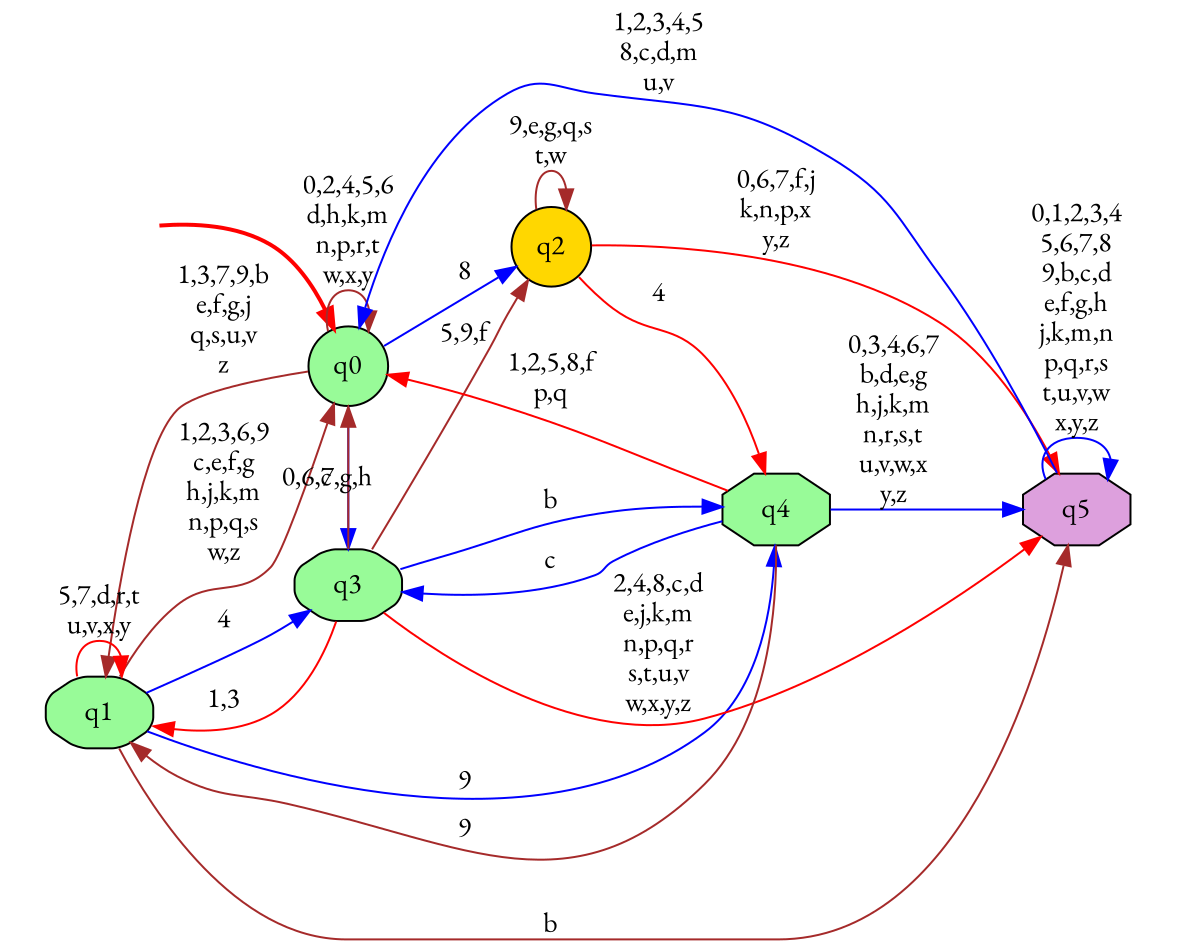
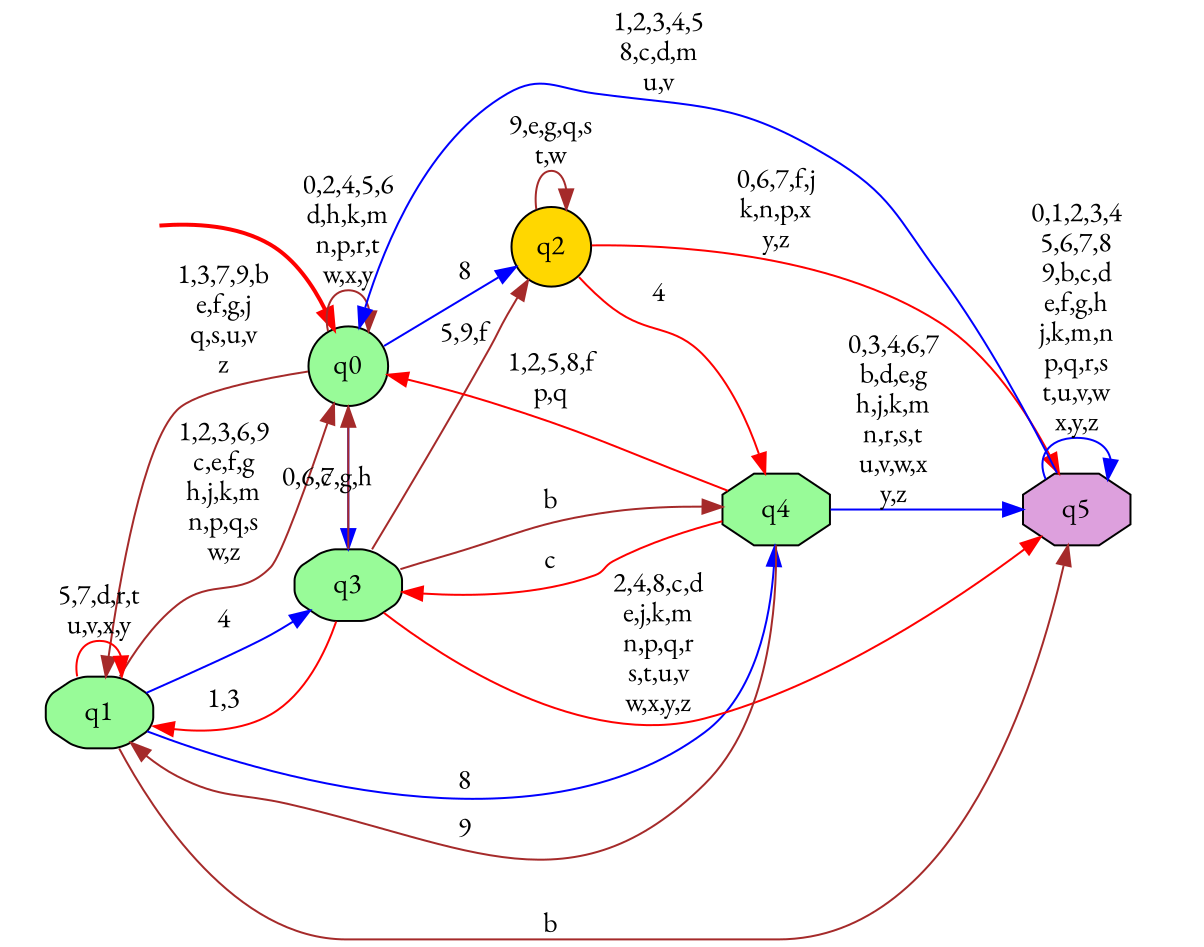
(548, 524) -> (548, 524)
(579, 580) -> (579, 580)
(465, 781) -> (465, 781)
